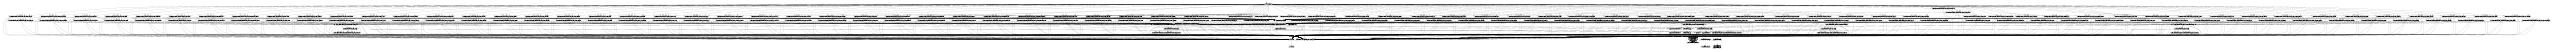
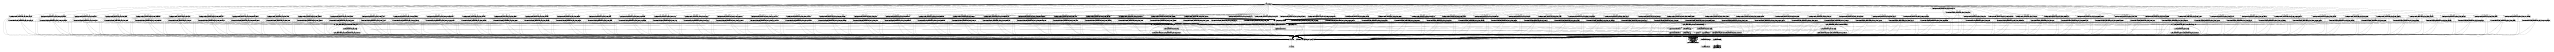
(1130, 17) -> (1130, 17)
